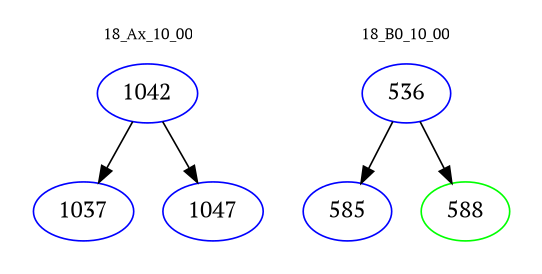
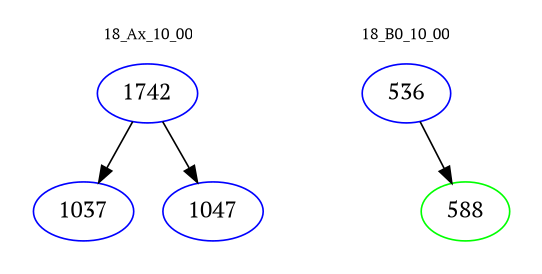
(148, 93) -> (148, 93)
(347, 211) -> none
